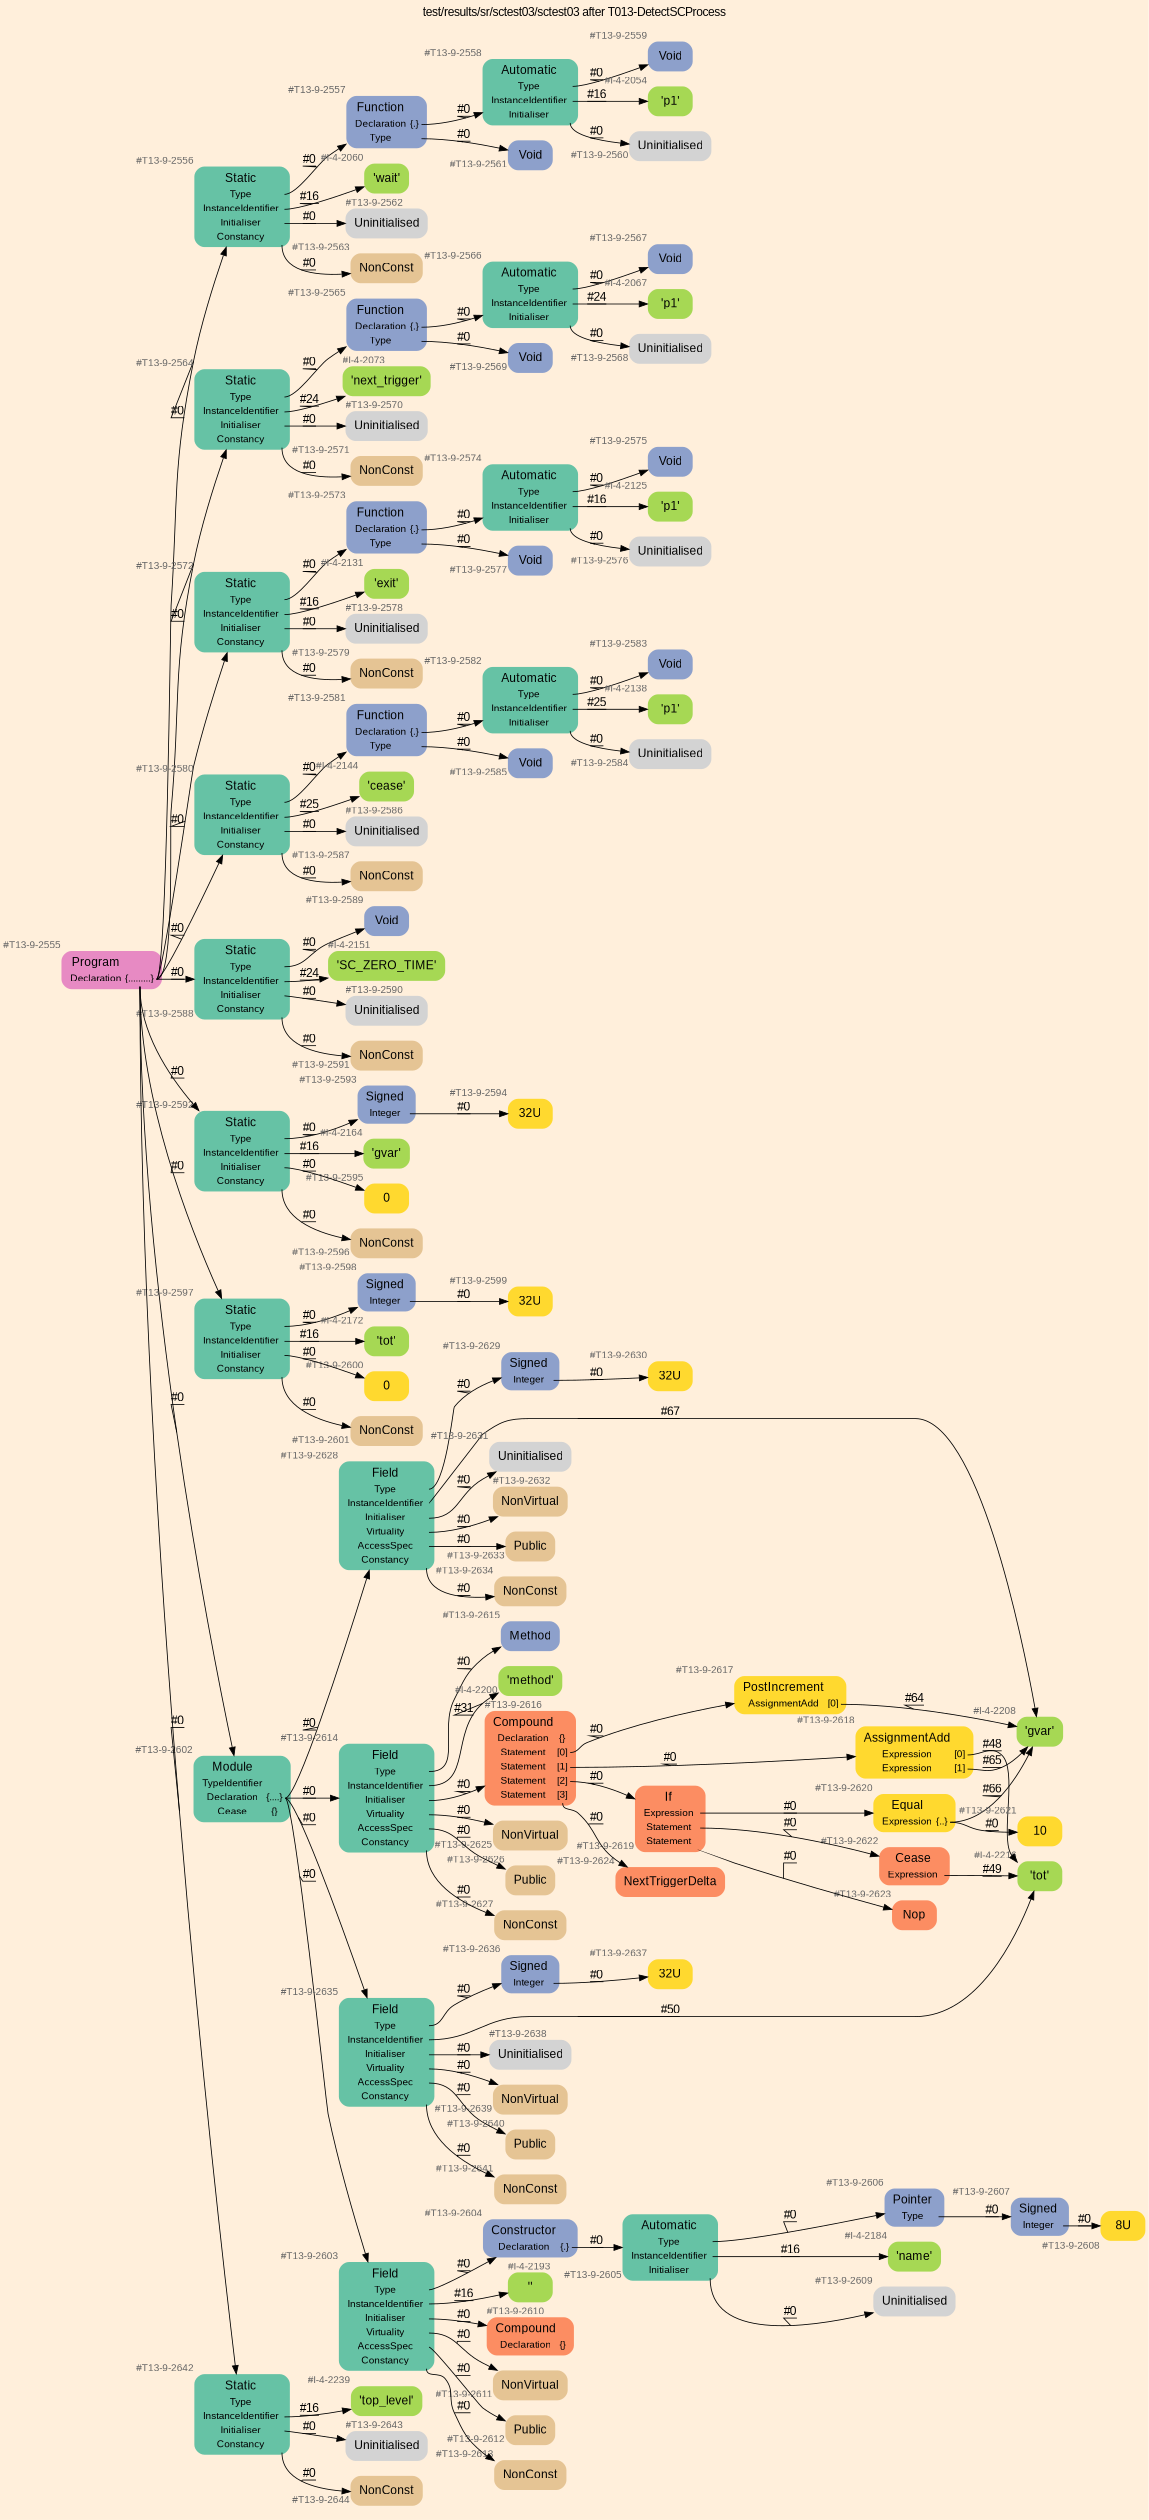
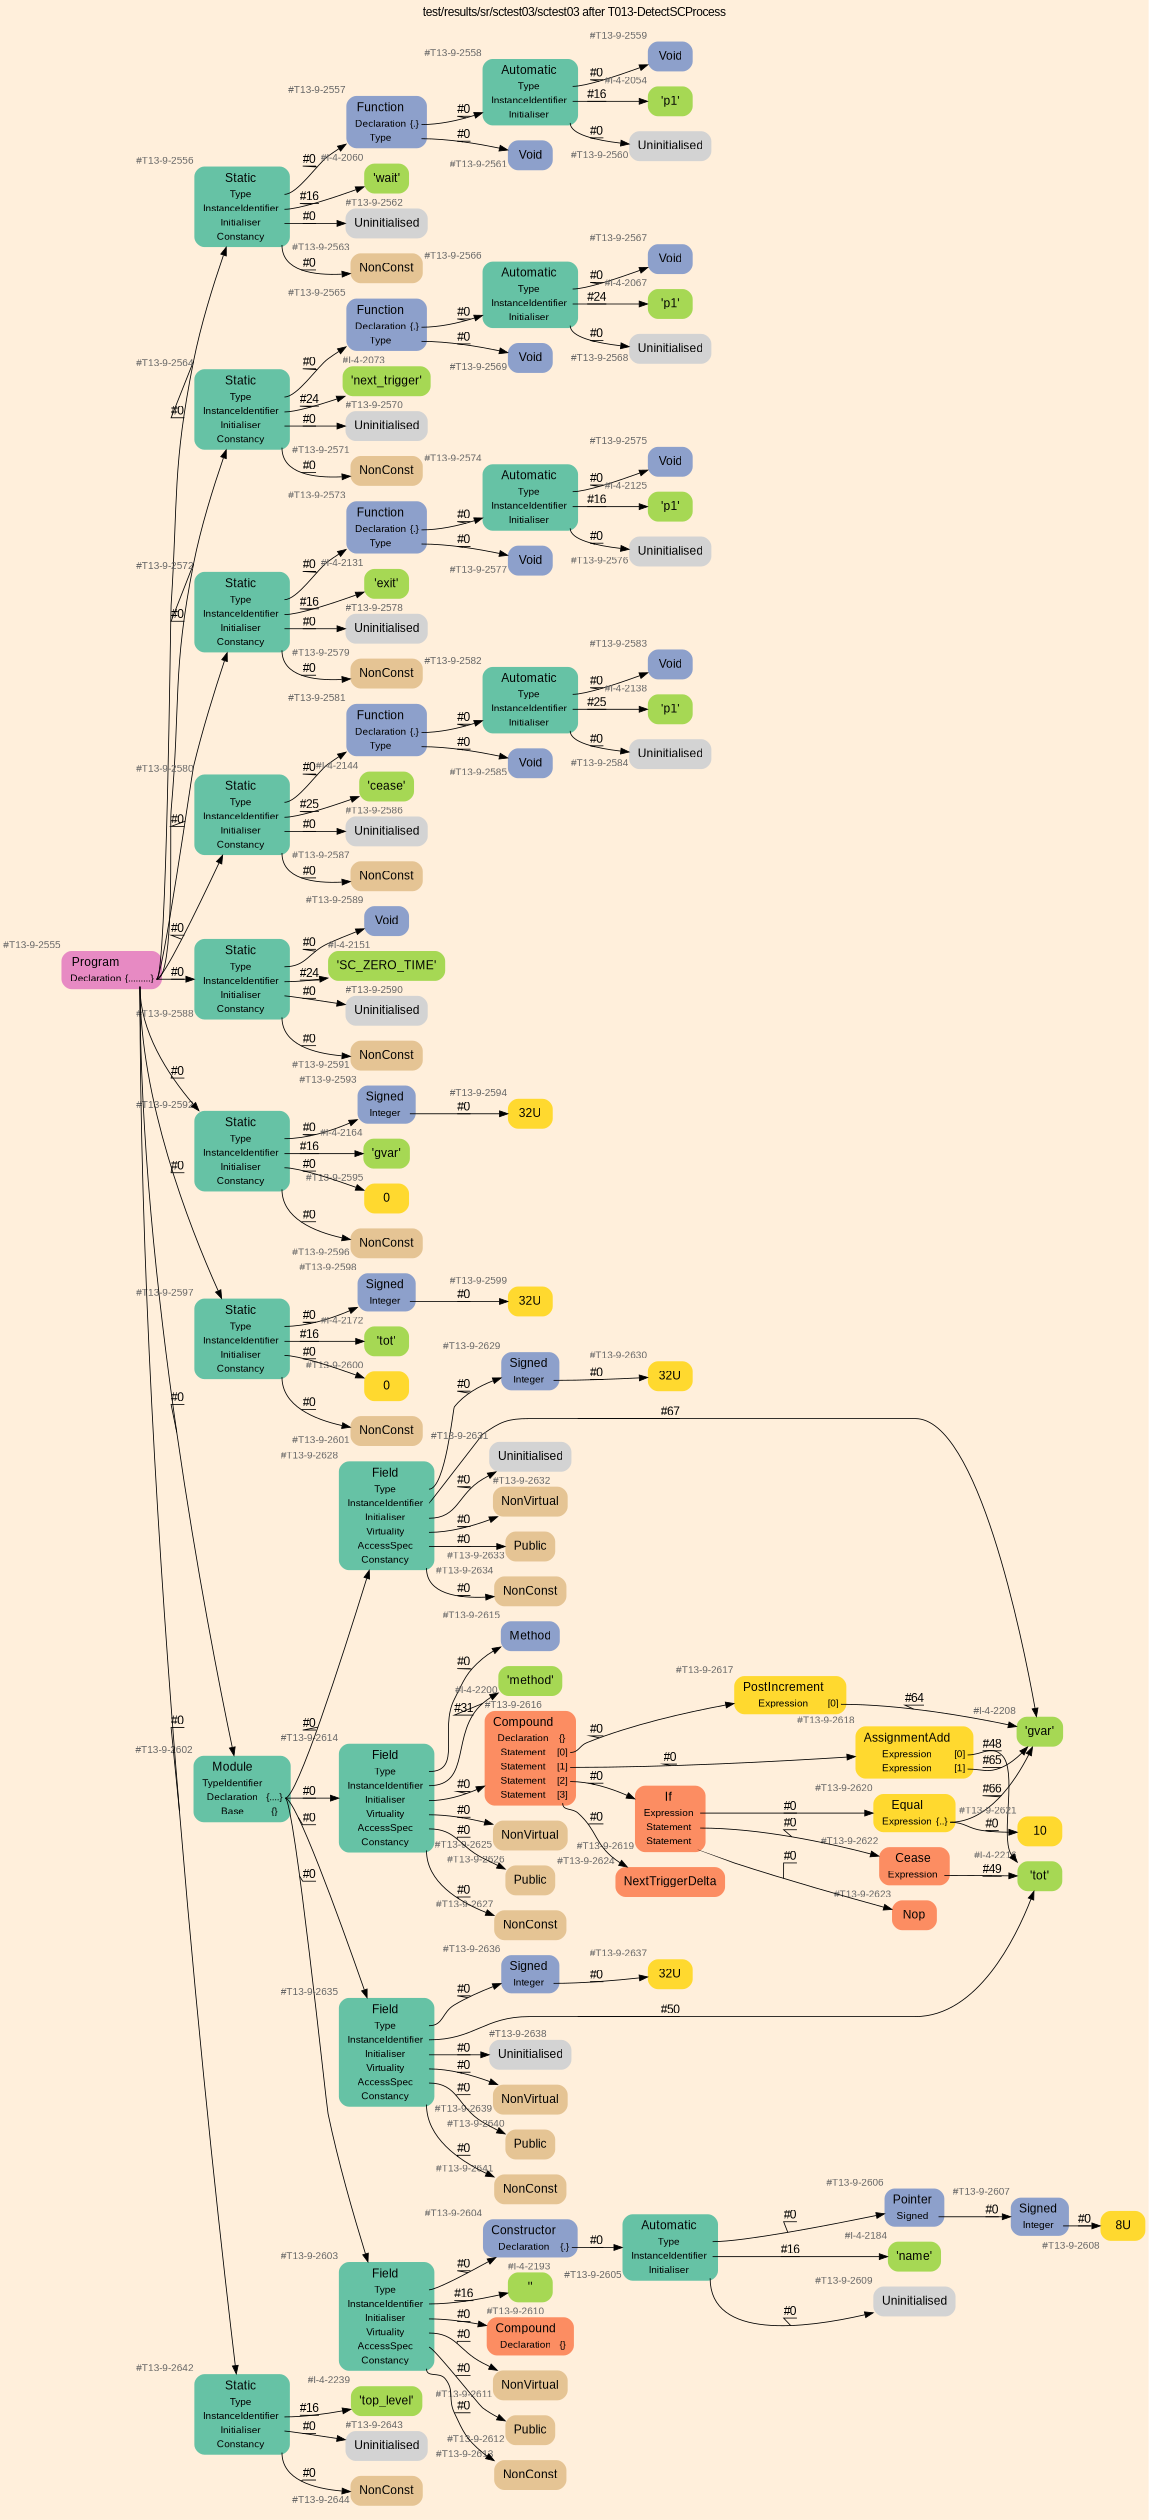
(784, 1703) -> (784, 1703)
(233, 1811) -> (233, 1811)
(913, 2216) -> (913, 2216)
